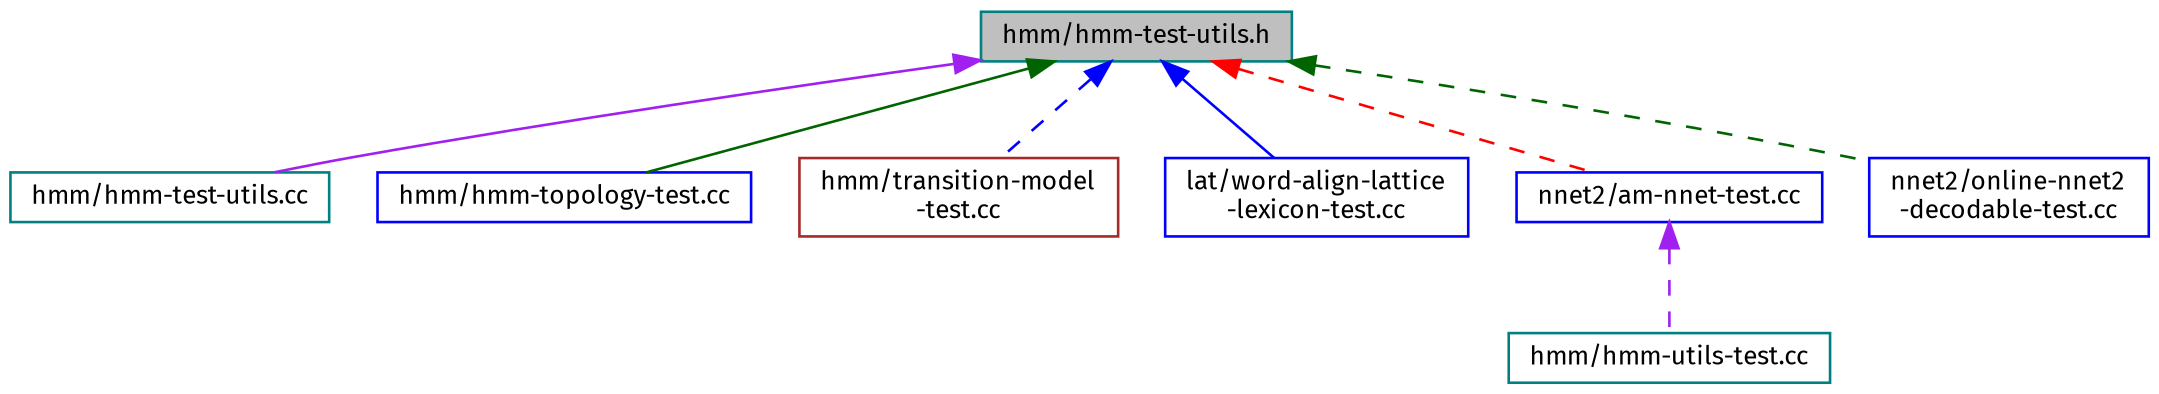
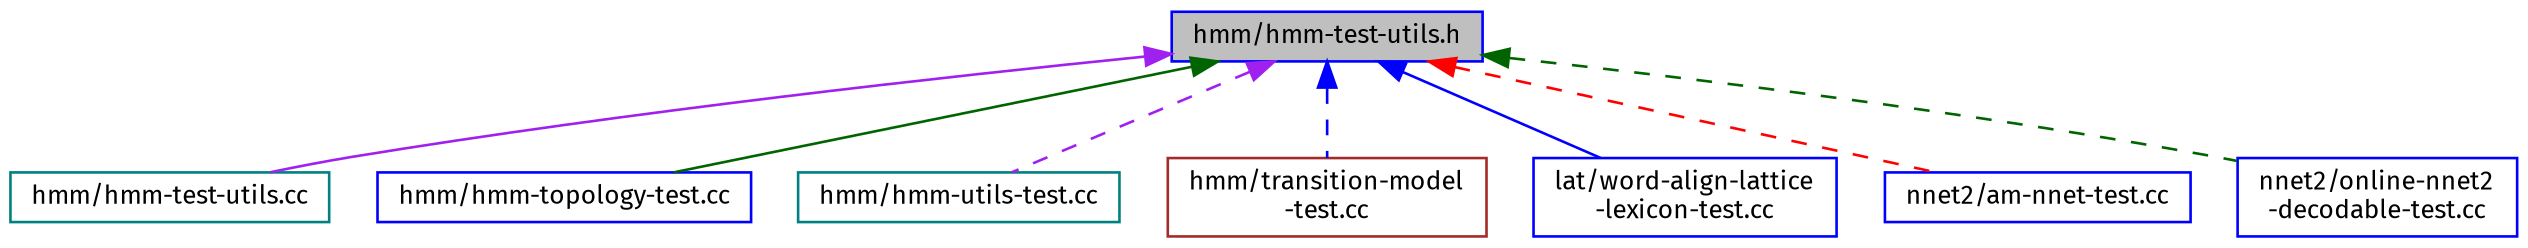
(1136, 37) -> (1327, 37)
(1669, 291) -> (1131, 122)
